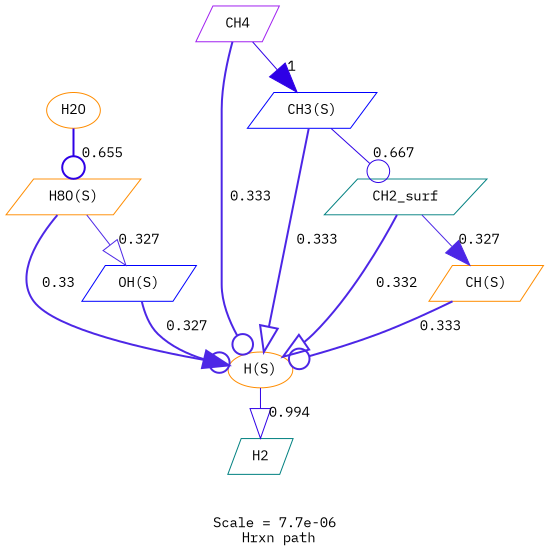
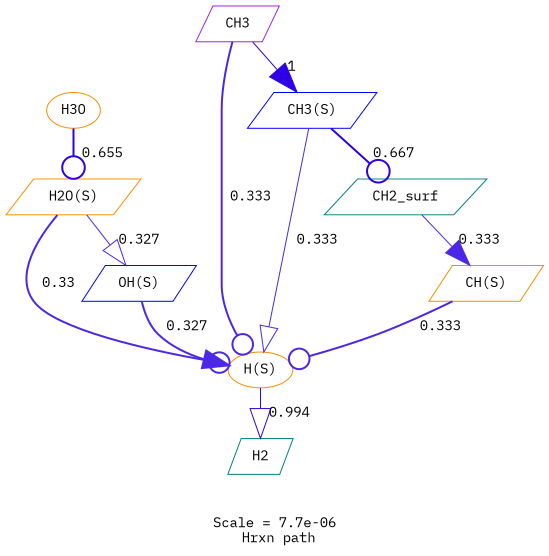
(238, 24) -> (238, 24)
(73, 110) -> (73, 110)
(351, 146) -> (351, 146)
(73, 197) -> (73, 197)
(289, 228) -> (289, 228)
(475, 240) -> (475, 240)
(356, 282) -> none
